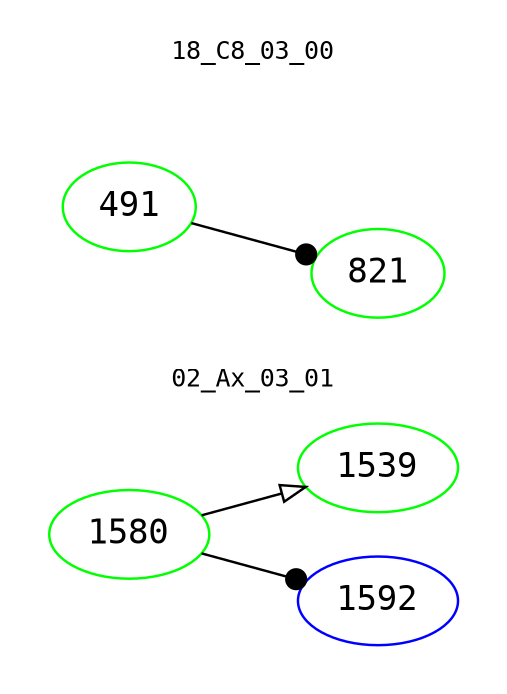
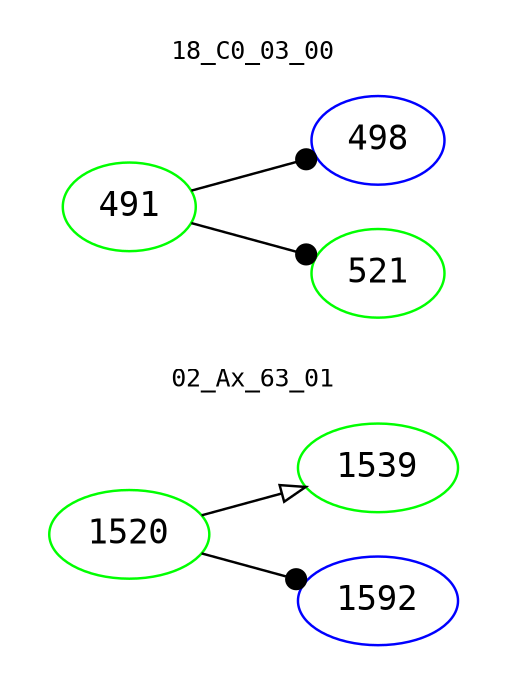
(254, 53) -> (254, 53)
none -> (378, 140)
(378, 273) -> (378, 273)
(254, 380) -> (254, 380)
(129, 534) -> (129, 534)
